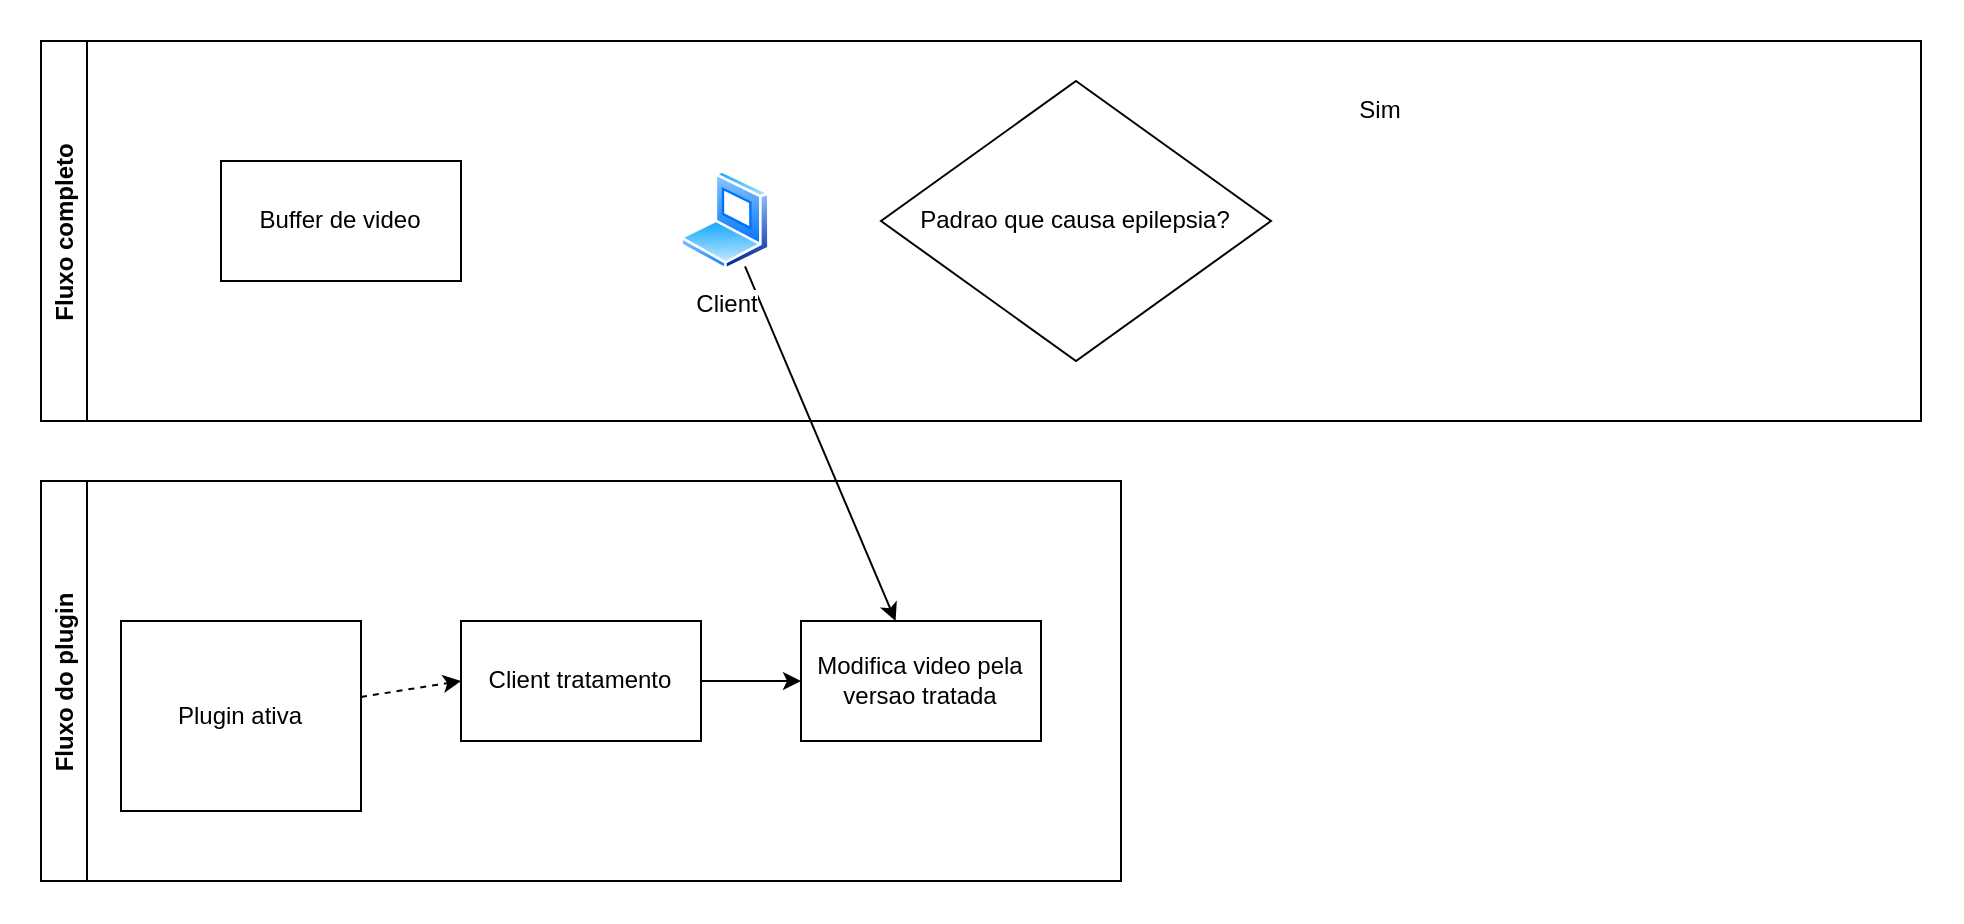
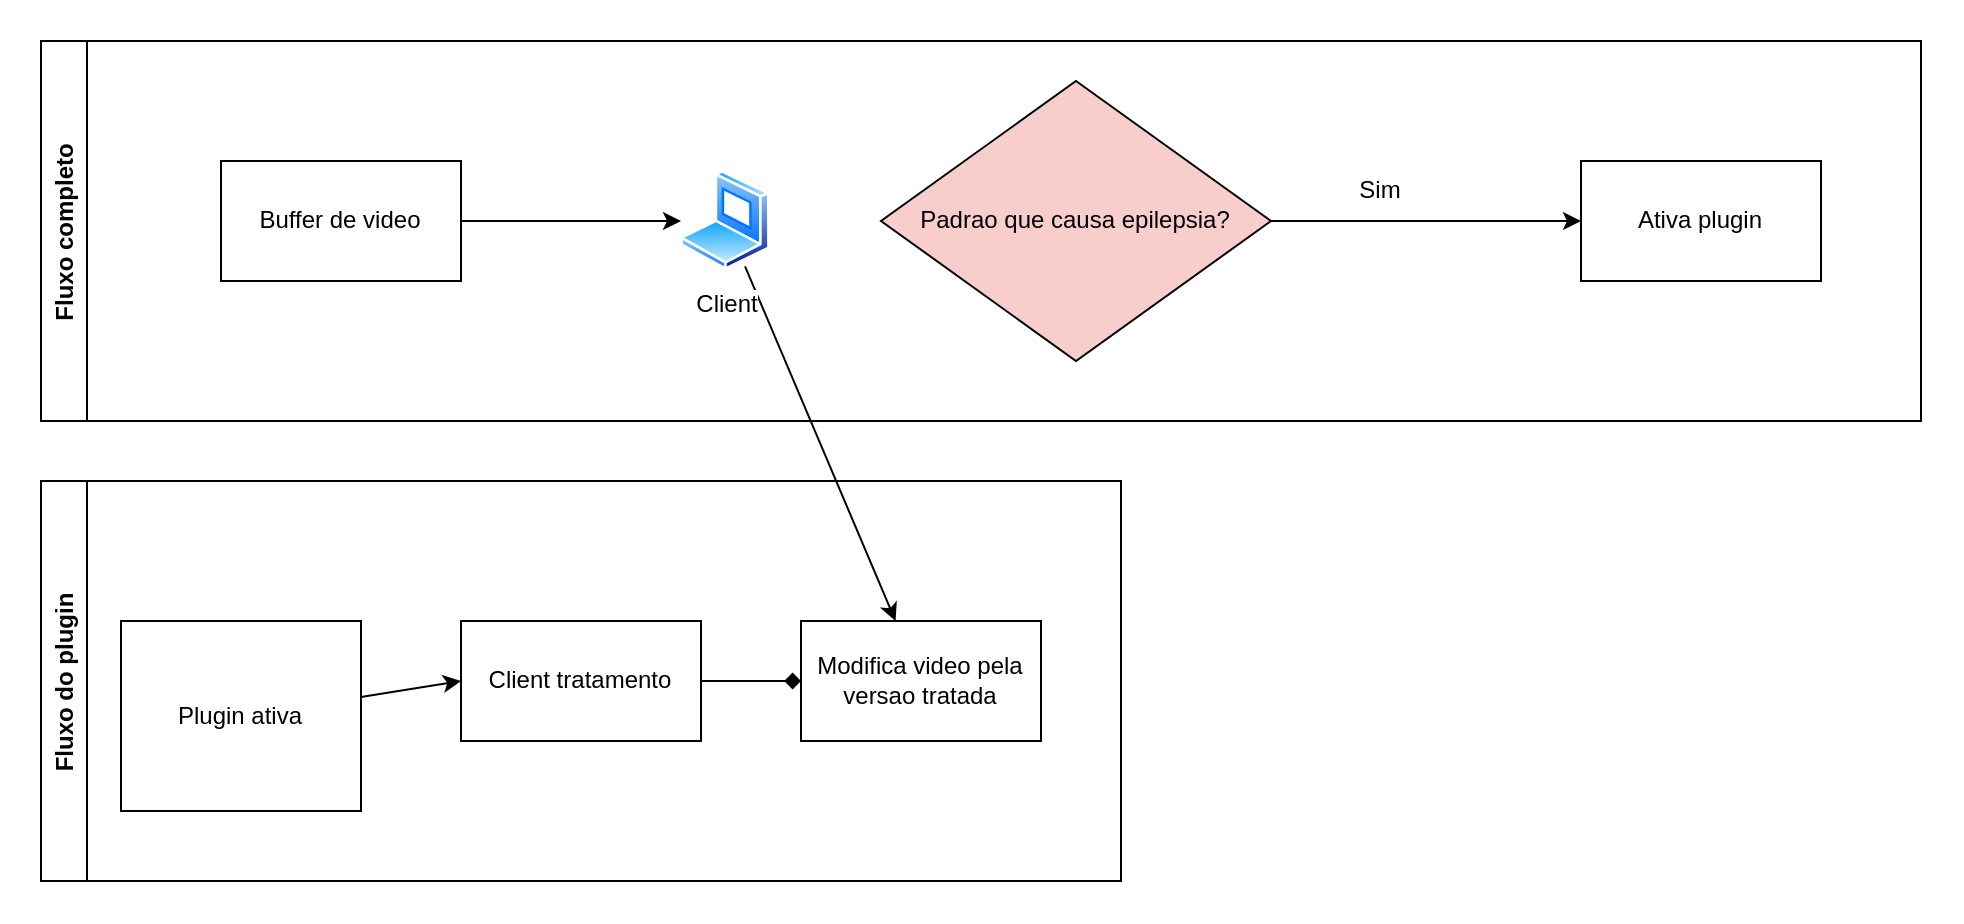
(1381, 111) -> (1381, 191)
none -> (564, 221)
(1076, 221) -> (1076, 221)
none -> (1419, 221)
none -> (1701, 221)
(785, 681) -> (784, 681)
(405, 690) -> (405, 690)
